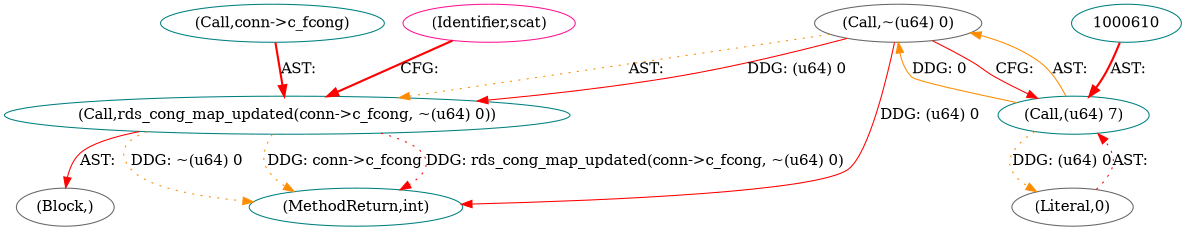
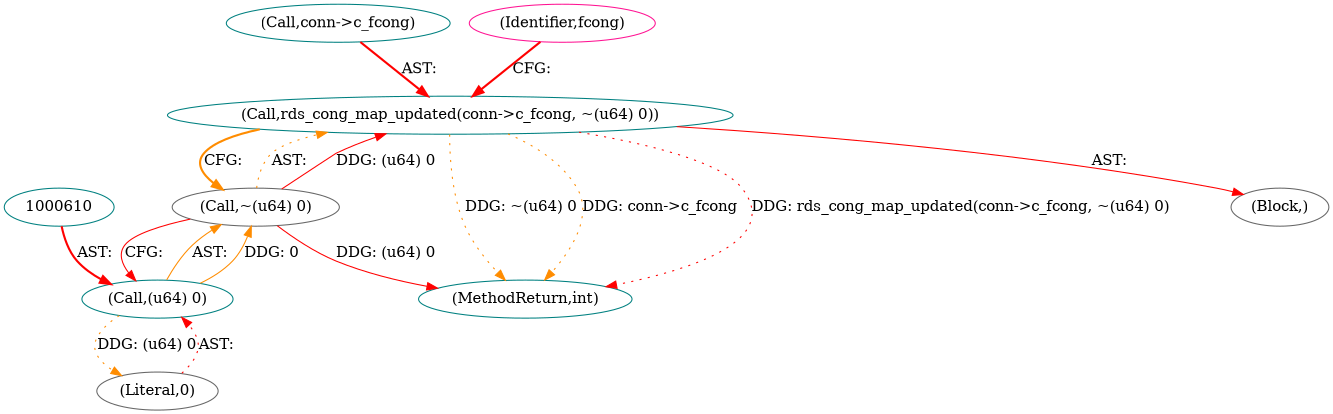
(489, 23) -> (562, 23)
(1074, 115) -> (157, 299)
none -> (214, 145)
